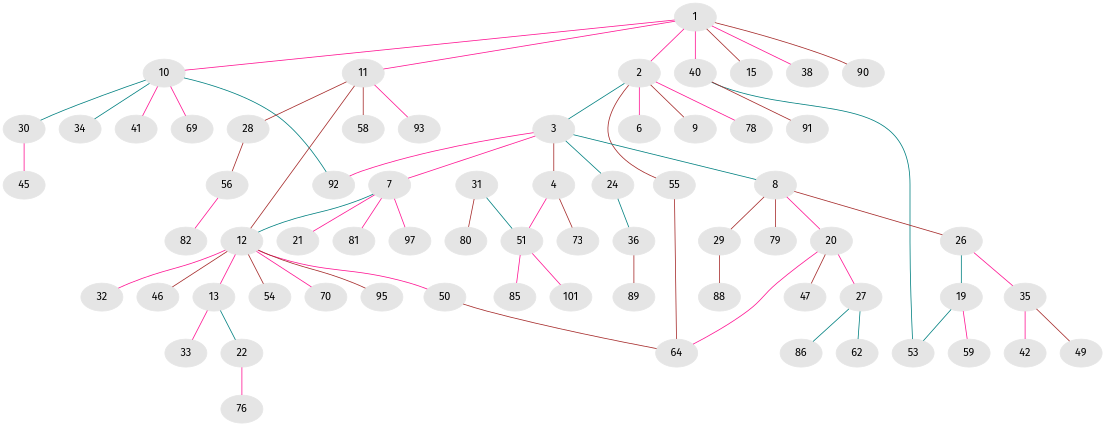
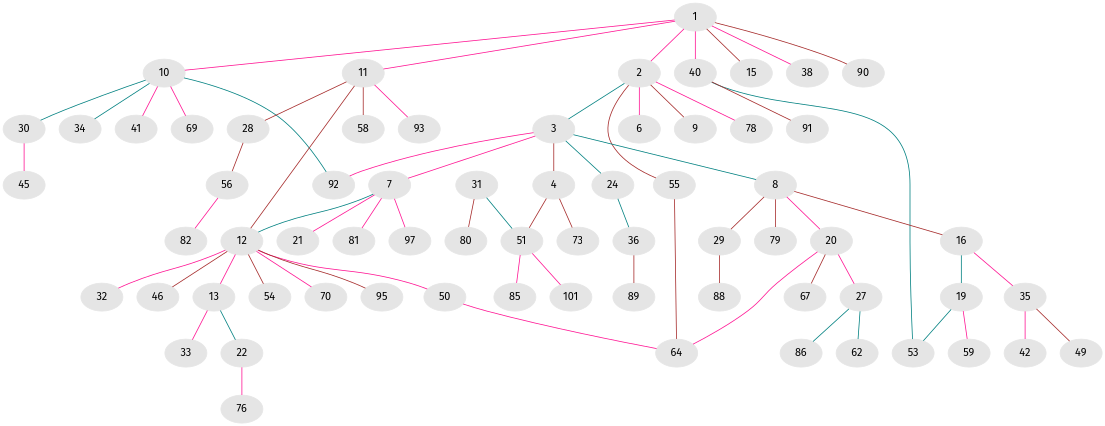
(538, 213) -> (538, 213)
(961, 241) -> (961, 241)
(805, 297) -> (805, 297)
(559, 329) -> (559, 329)
